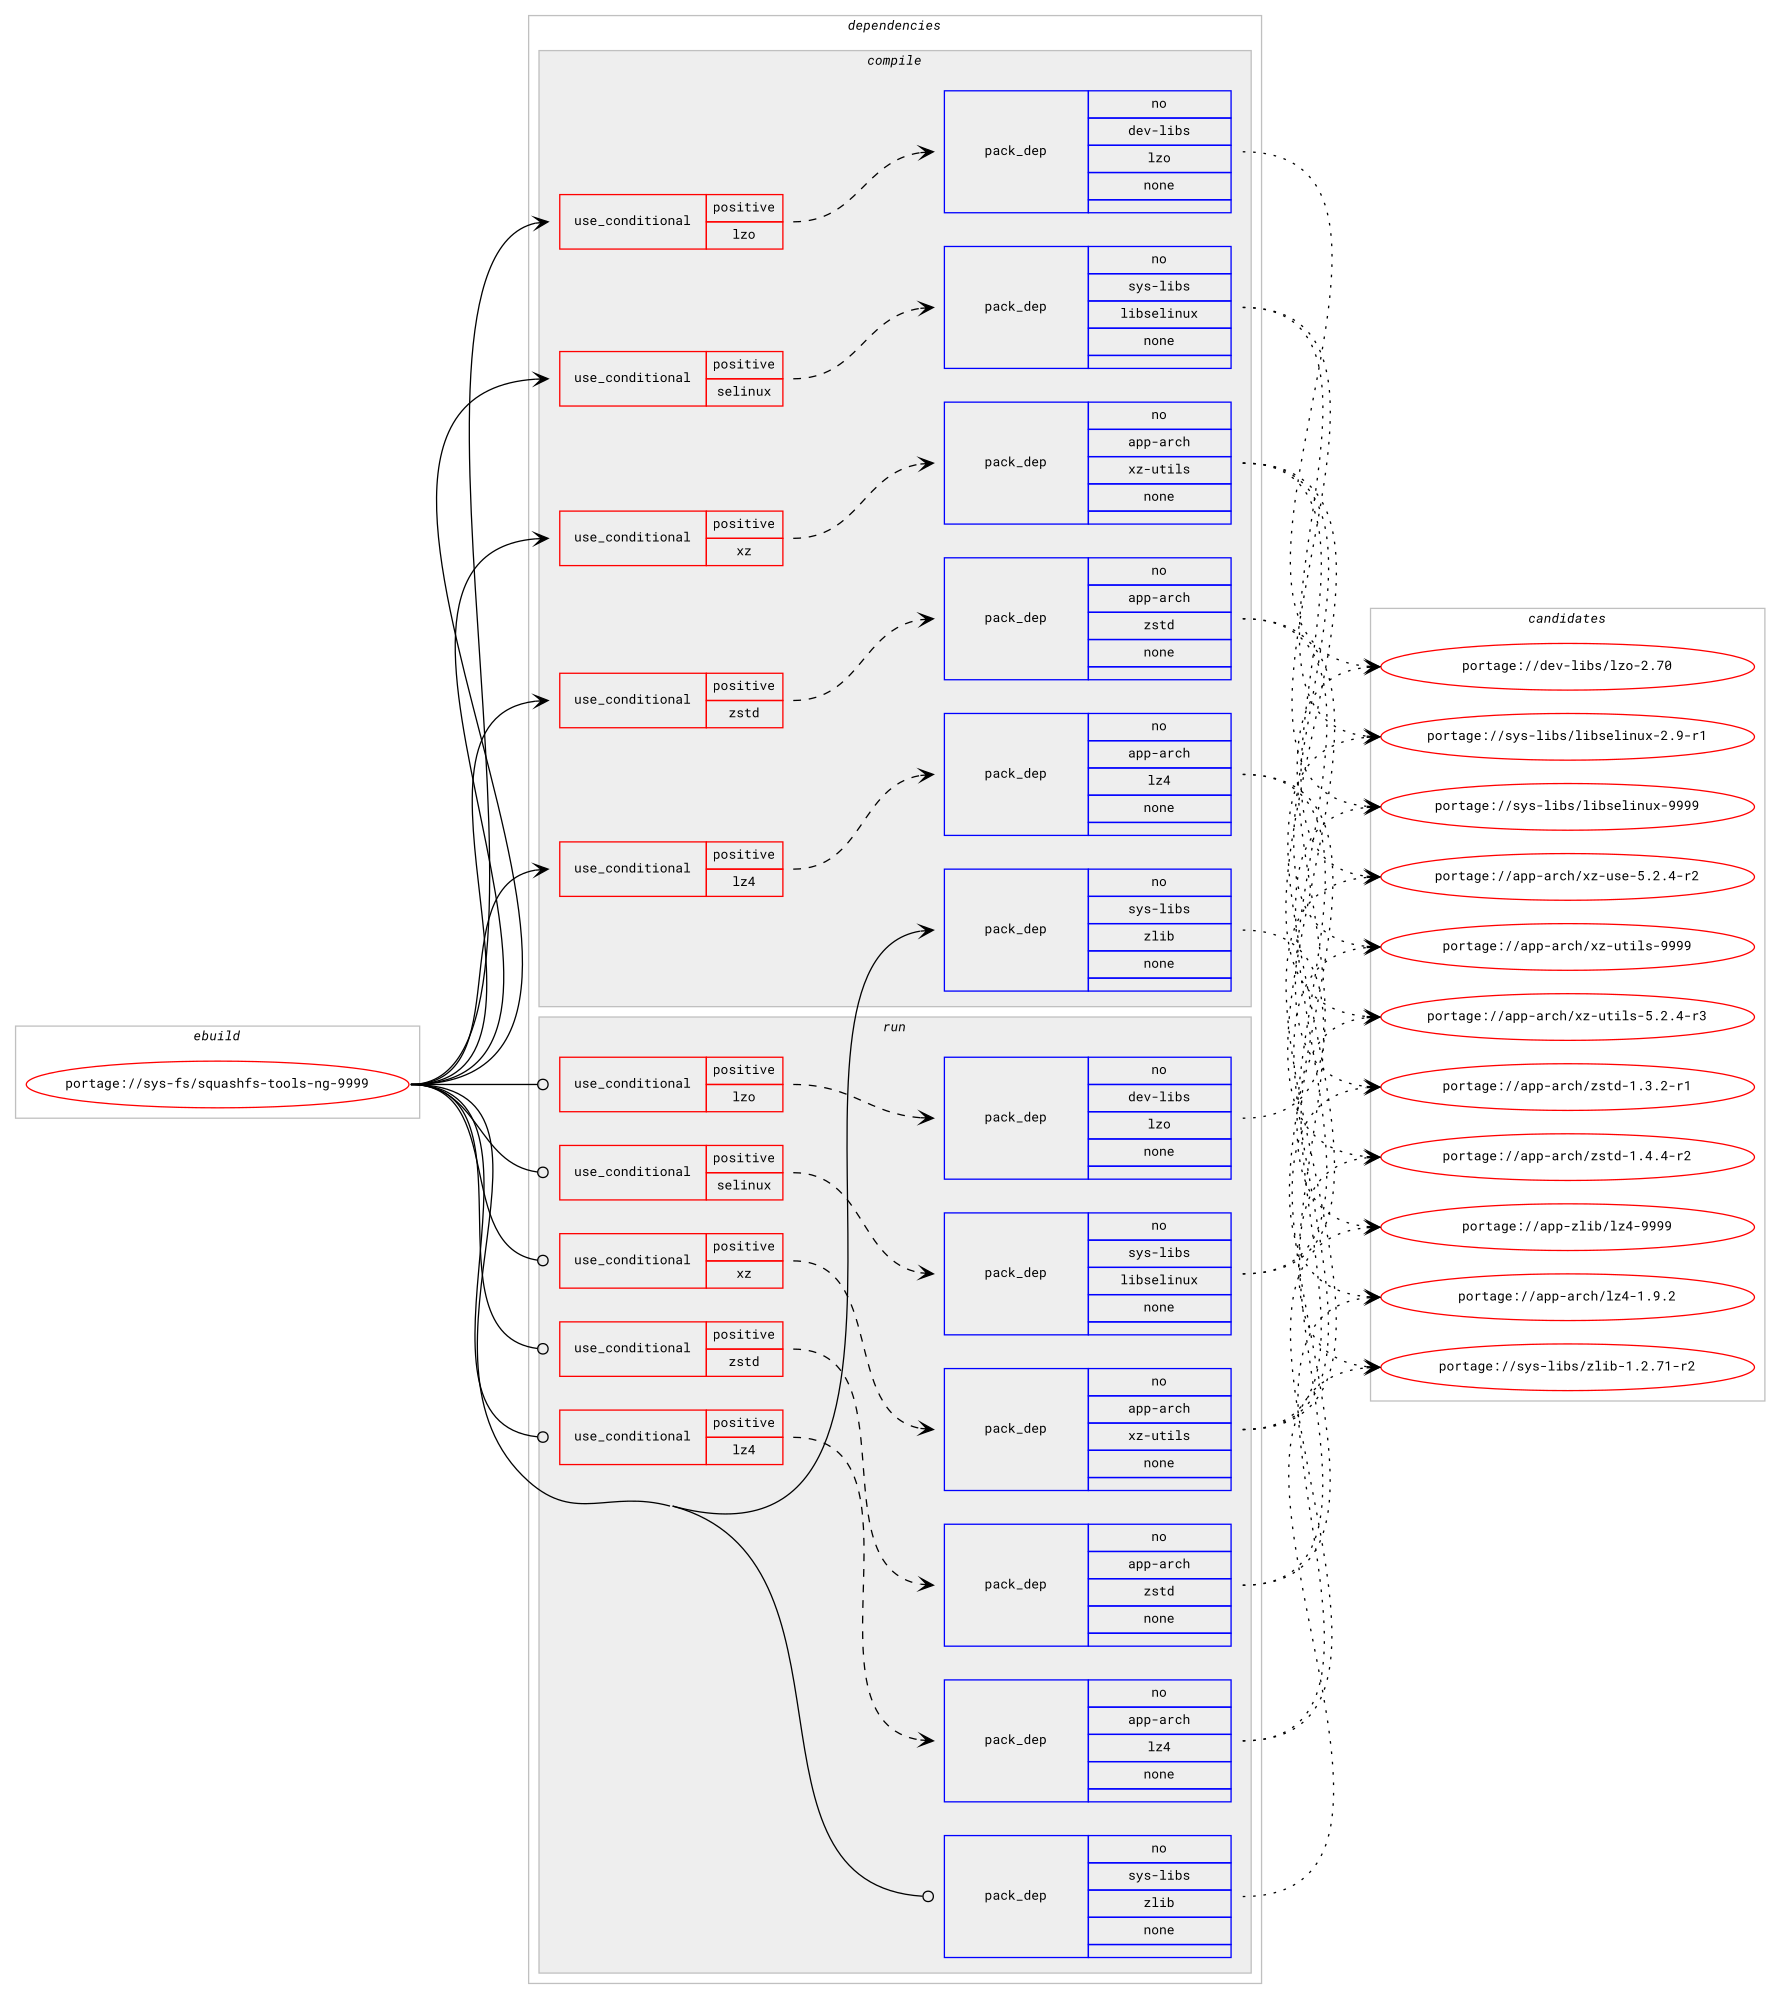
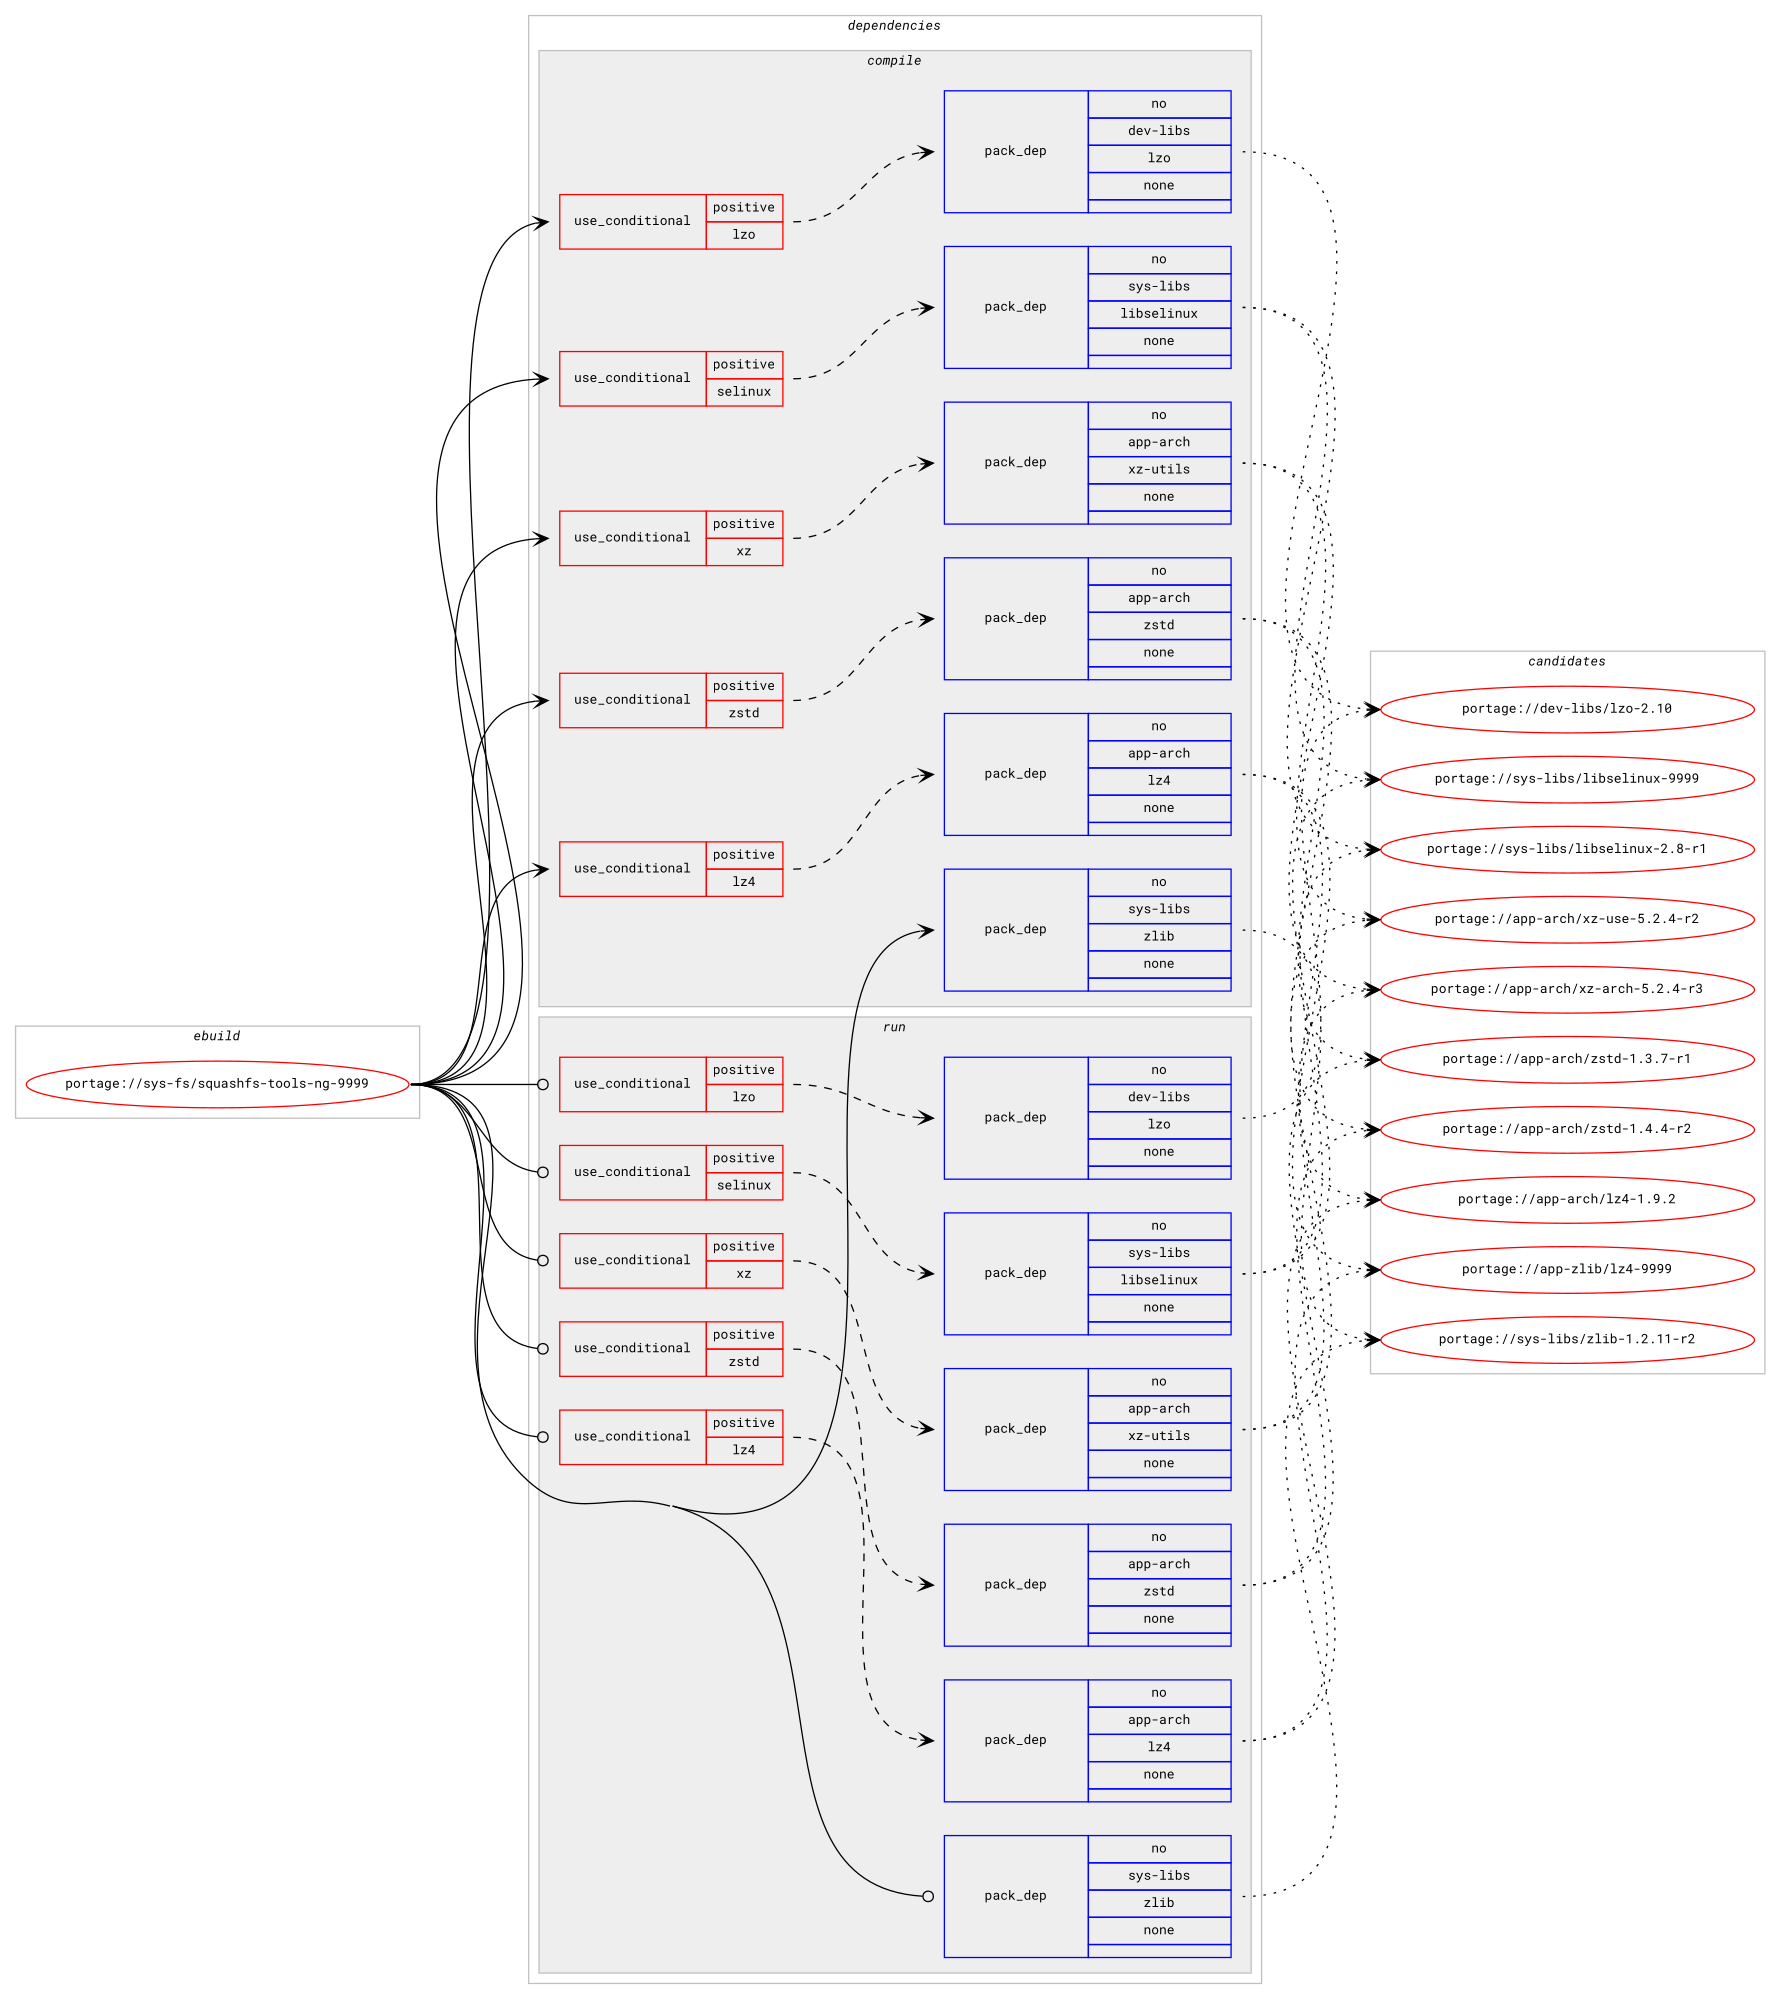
(1568, 667) -> (1568, 710)
(1568, 737) -> (1568, 850)
(1568, 947) -> none
(1568, 1017) -> (1568, 990)
(1568, 1087) -> (1568, 1060)
(1568, 1367) -> (1568, 1340)
